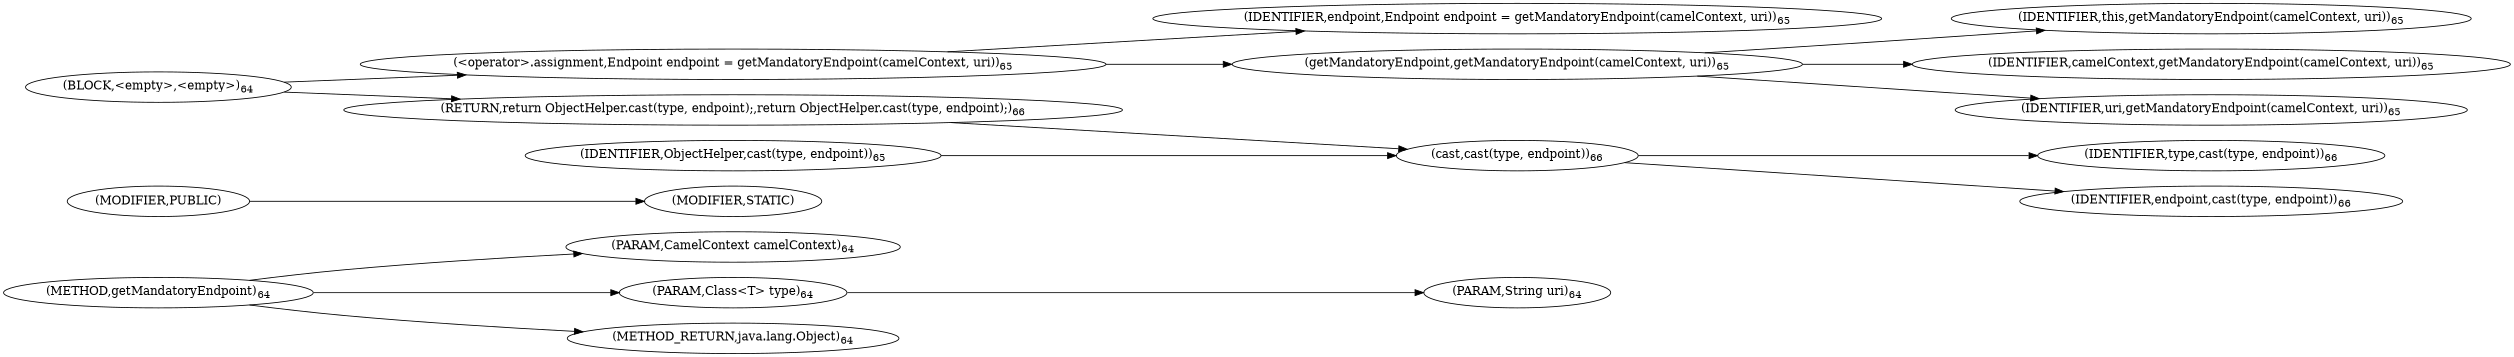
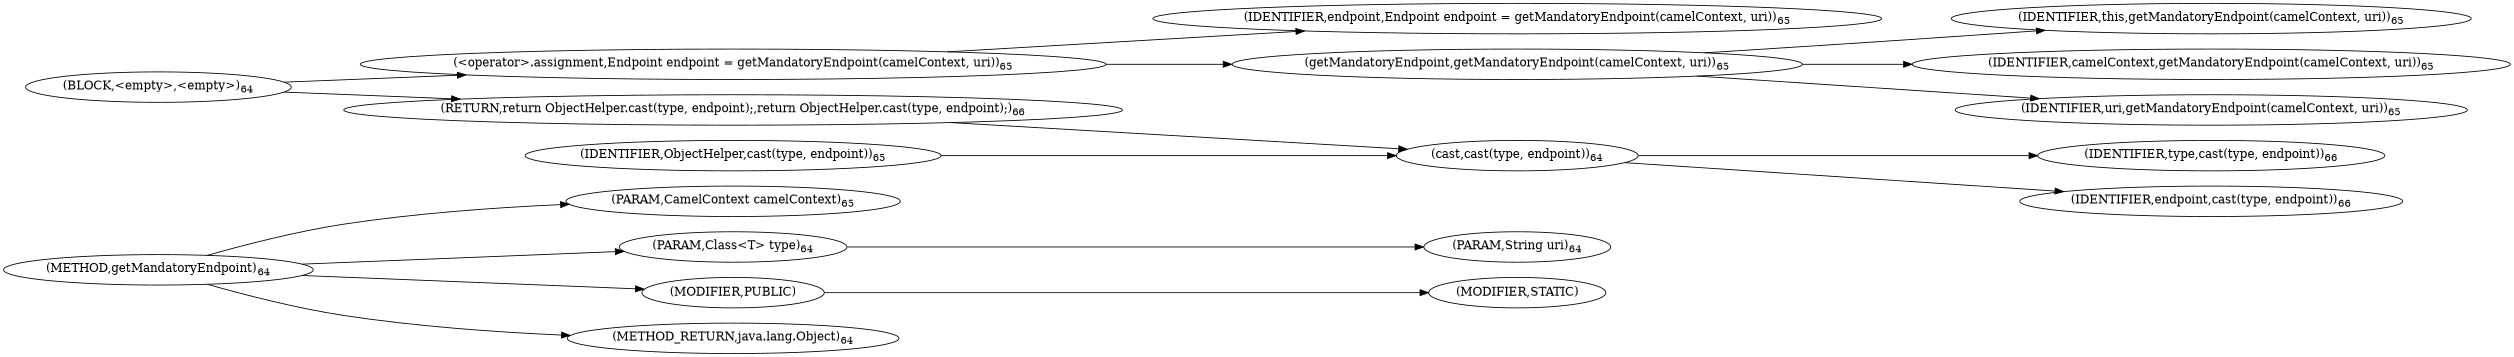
(1597, 154) -> (1597, 154)
(848, 246) -> (848, 200)
none -> (469, 282)
